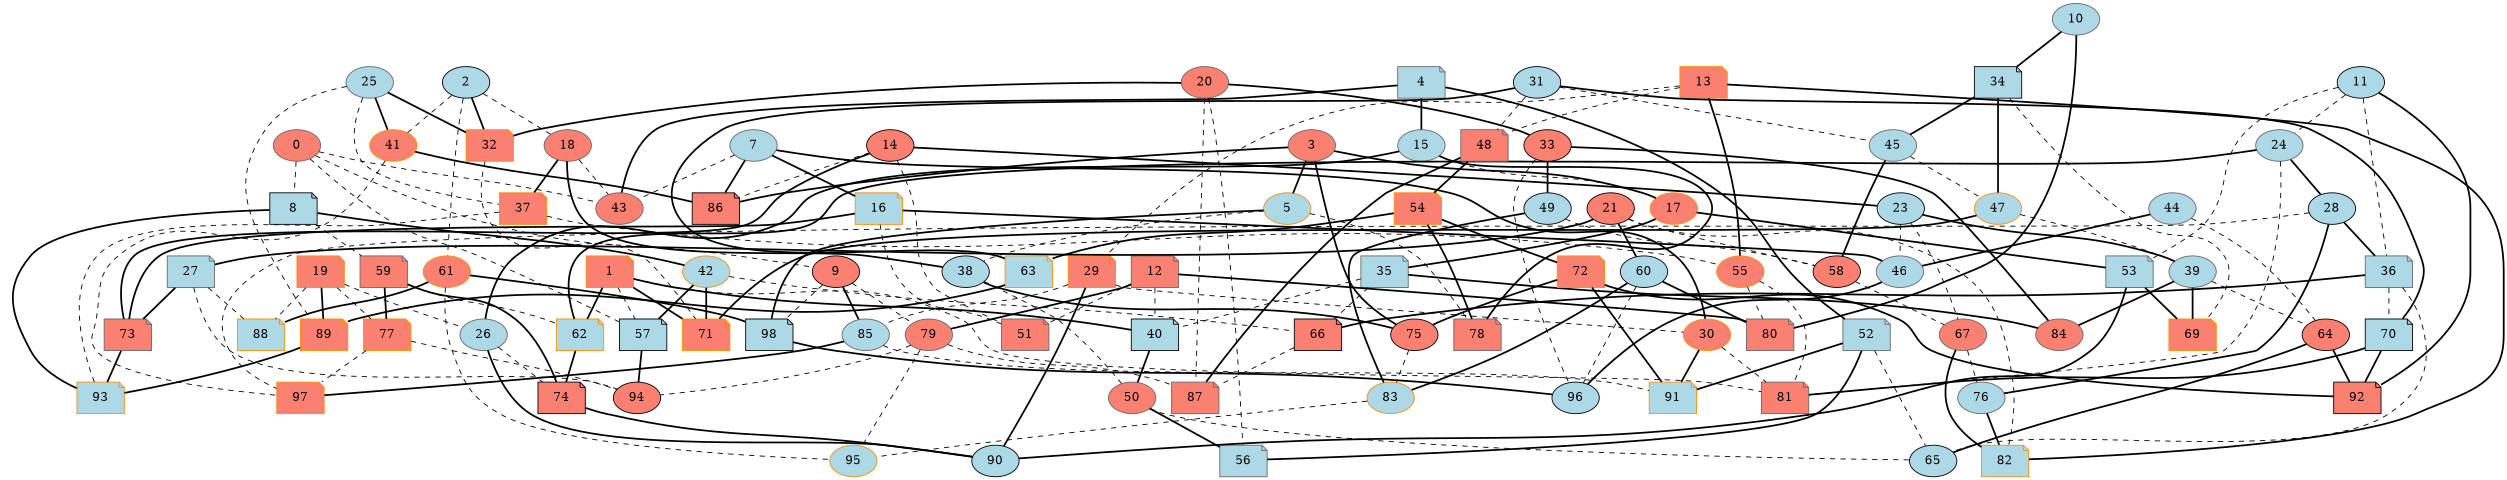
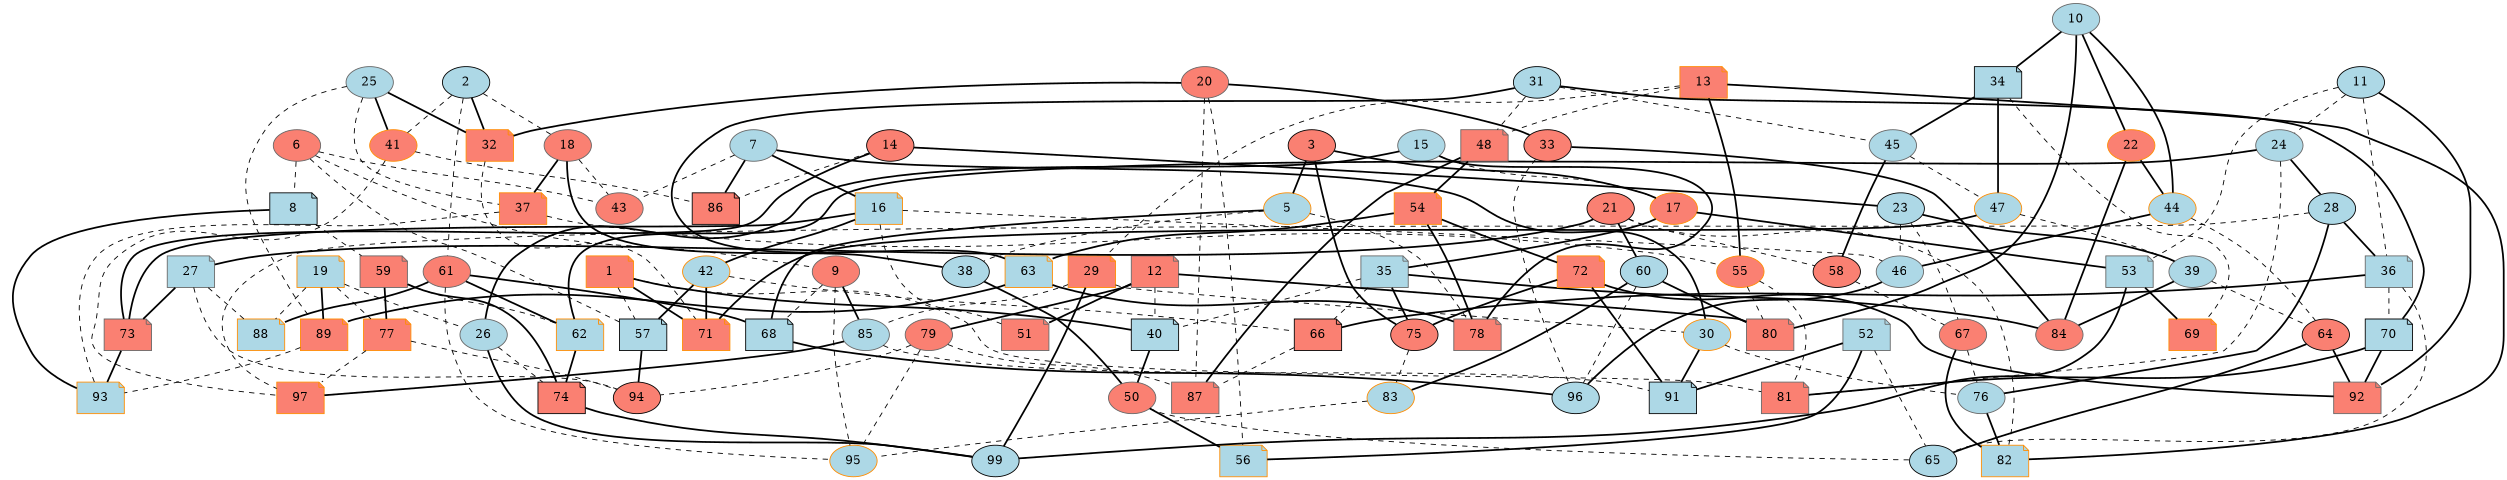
(1421, 82) -> none
none -> (2150, 104)
(297, 145) -> (297, 145)
(1312, 145) -> (1312, 145)
none -> (2131, 145)
(1068, 162) -> none
(554, 177) -> (554, 177)
(1548, 209) -> none
(2172, 209) -> (2172, 209)
(1393, 232) -> (1393, 232)
(501, 237) -> (803, 237)
(321, 272) -> (321, 272)
(447, 272) -> (447, 272)
(836, 272) -> (836, 272)
(924, 272) -> none
(1096, 300) -> (1090, 303)
(595, 303) -> (511, 302)
(2193, 303) -> none
none -> (1243, 304)
(1187, 309) -> (1400, 304)
(896, 312) -> (835, 359)
(1074, 333) -> (1074, 333)
(769, 335) -> (769, 335)
(1707, 335) -> (1707, 335)
(1744, 365) -> (1840, 376)
(213, 374) -> (213, 374)
(1673, 398) -> (1673, 398)
(2357, 398) -> (2357, 398)
(995, 461) -> (995, 461)
(1244, 461) -> (1244, 461)
